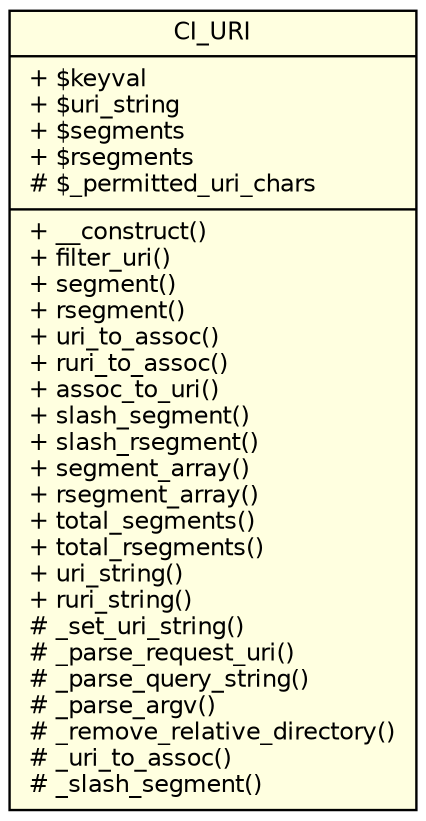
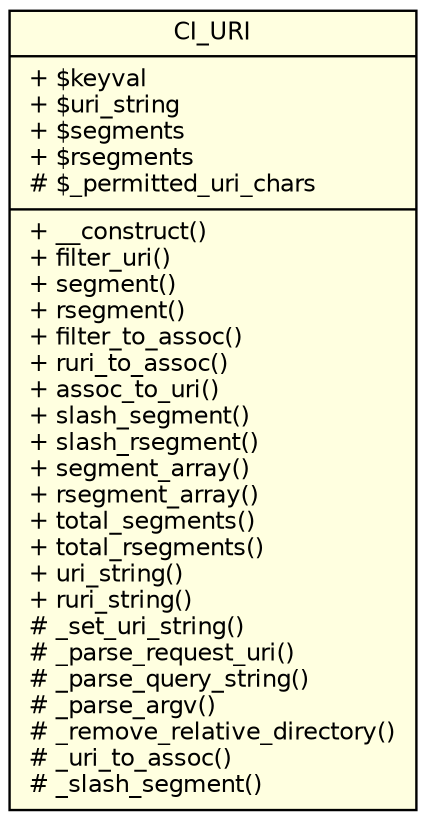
(124, 337) -> (136, 337)
